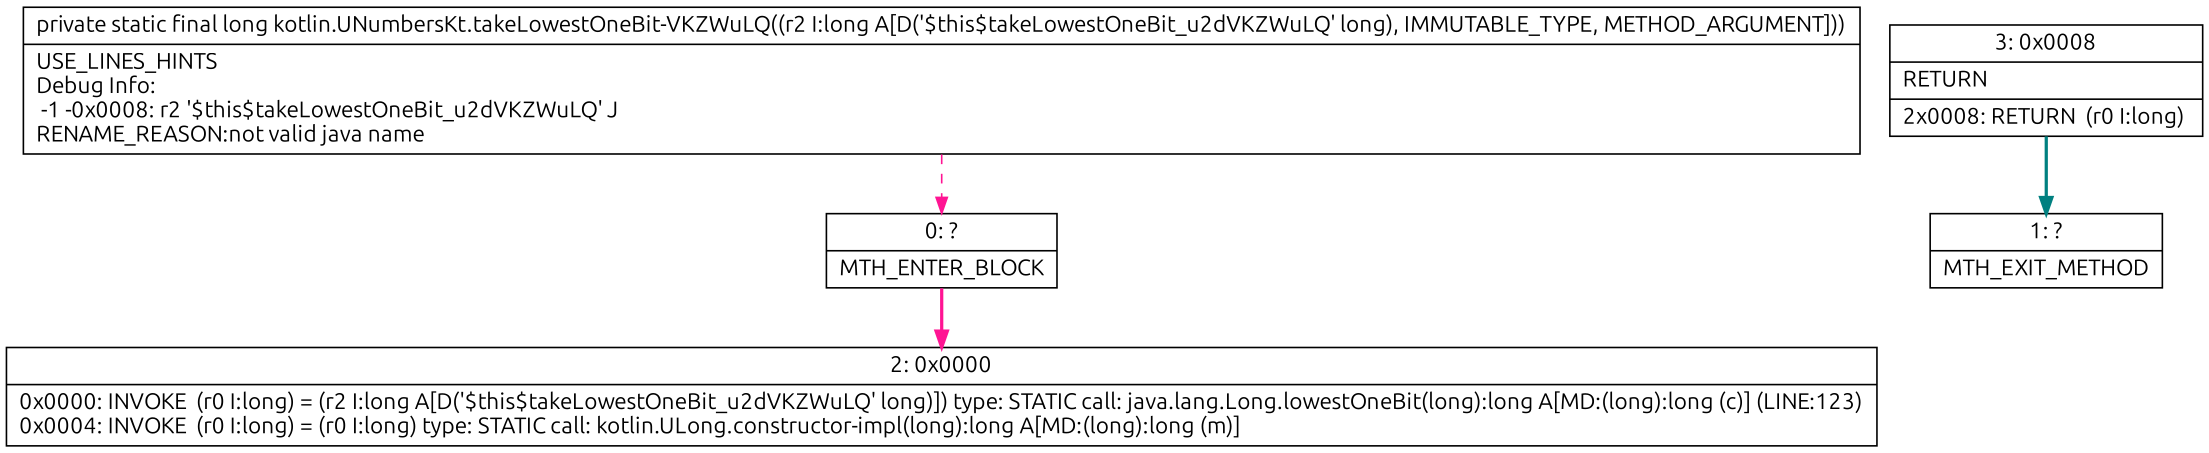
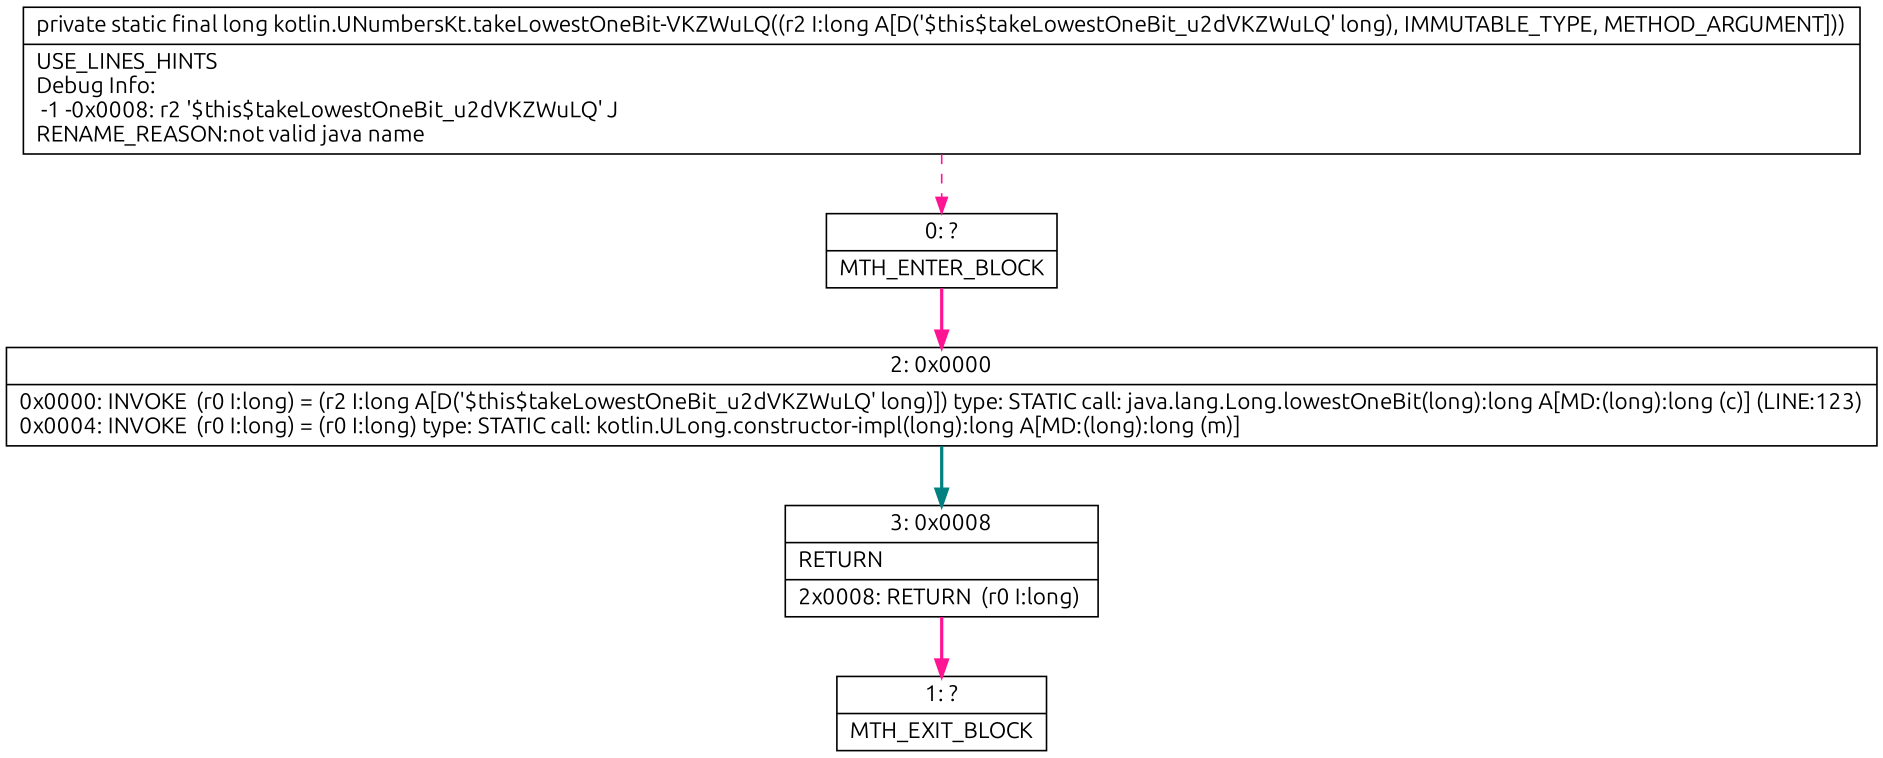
(2046, 167) -> (942, 638)
(2046, 268) -> (942, 731)
none -> (942, 467)
